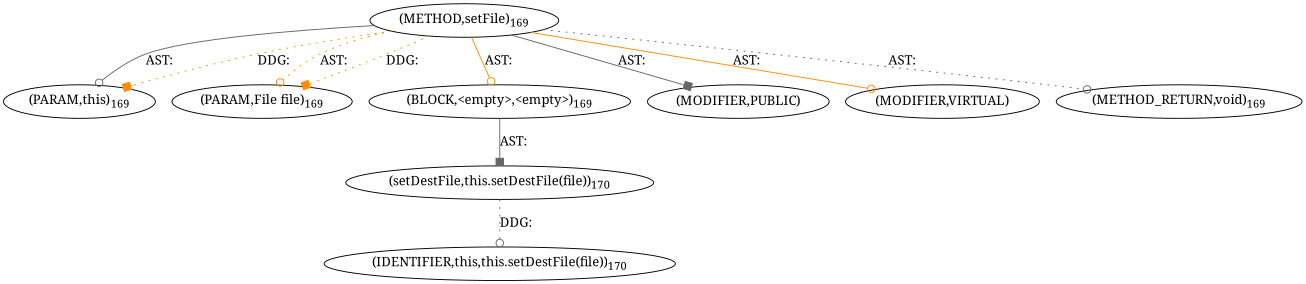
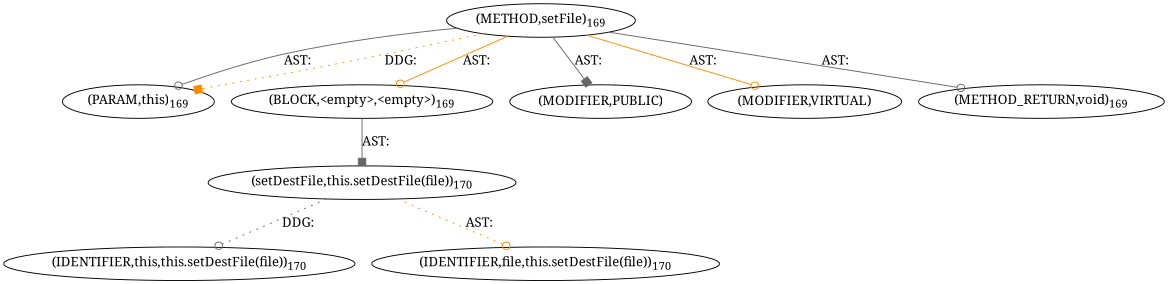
(813, 59) -> (783, 60)
(262, 102) -> none
none -> (546, 264)
